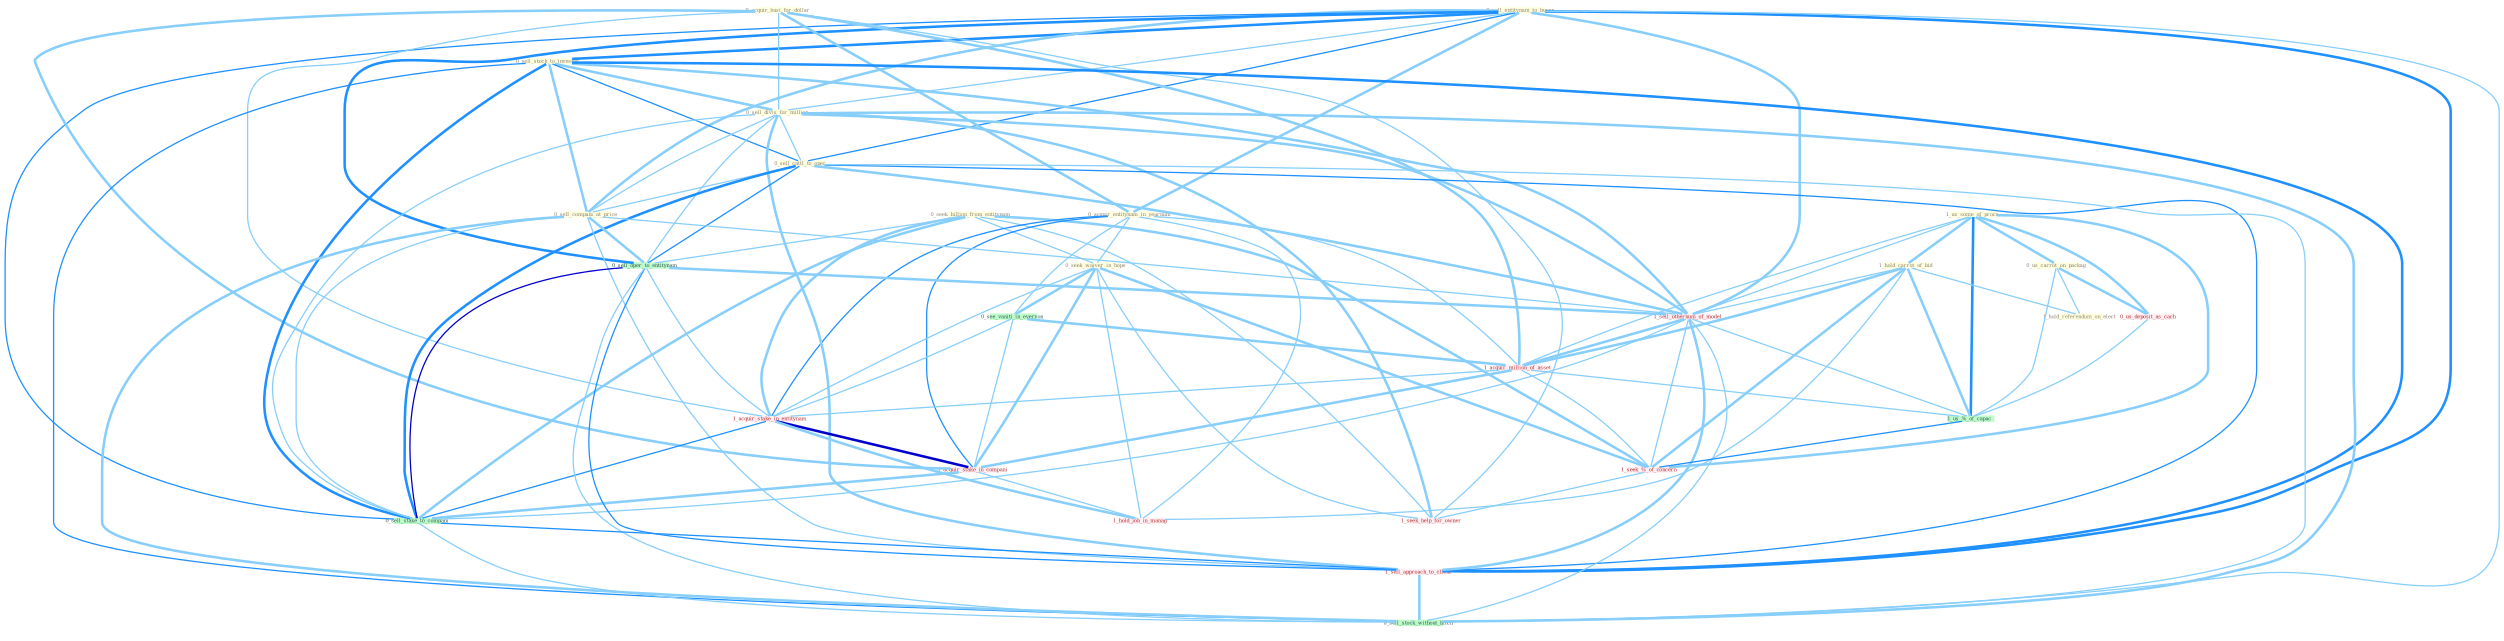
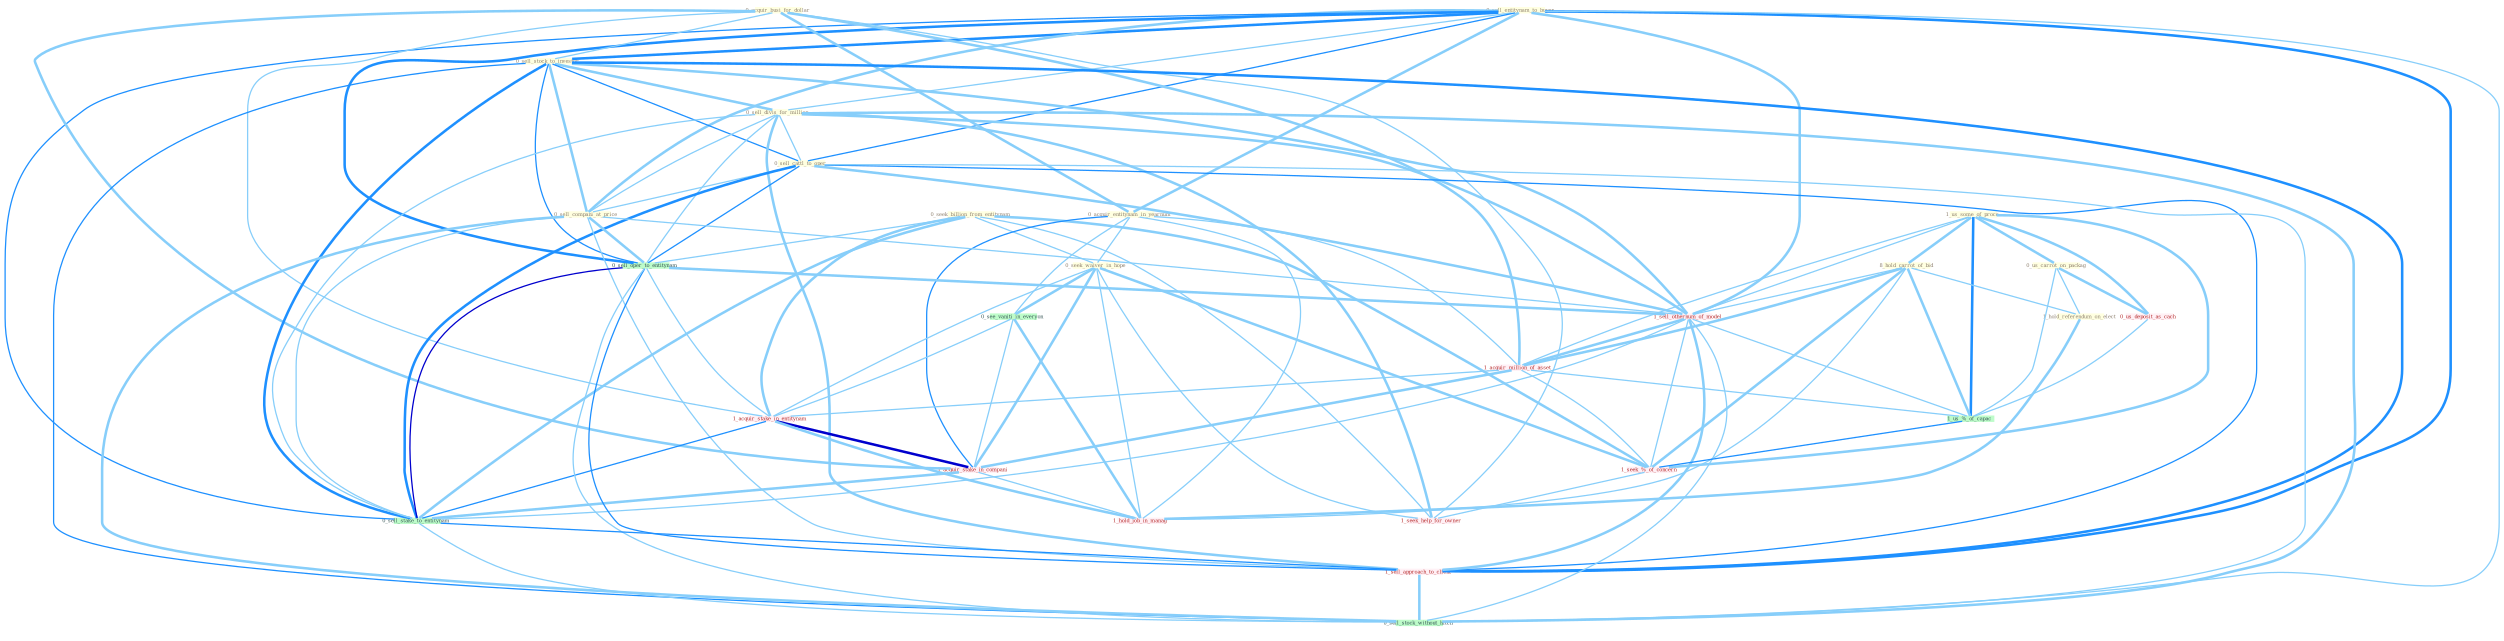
(779, 56) -> (664, 36)
none -> (541, 190)
(908, 263) -> none
(1907, 266) -> (1907, 266)
(1266, 342) -> (1077, 419)
none -> (1633, 500)
(417, 521) -> (417, 521)
